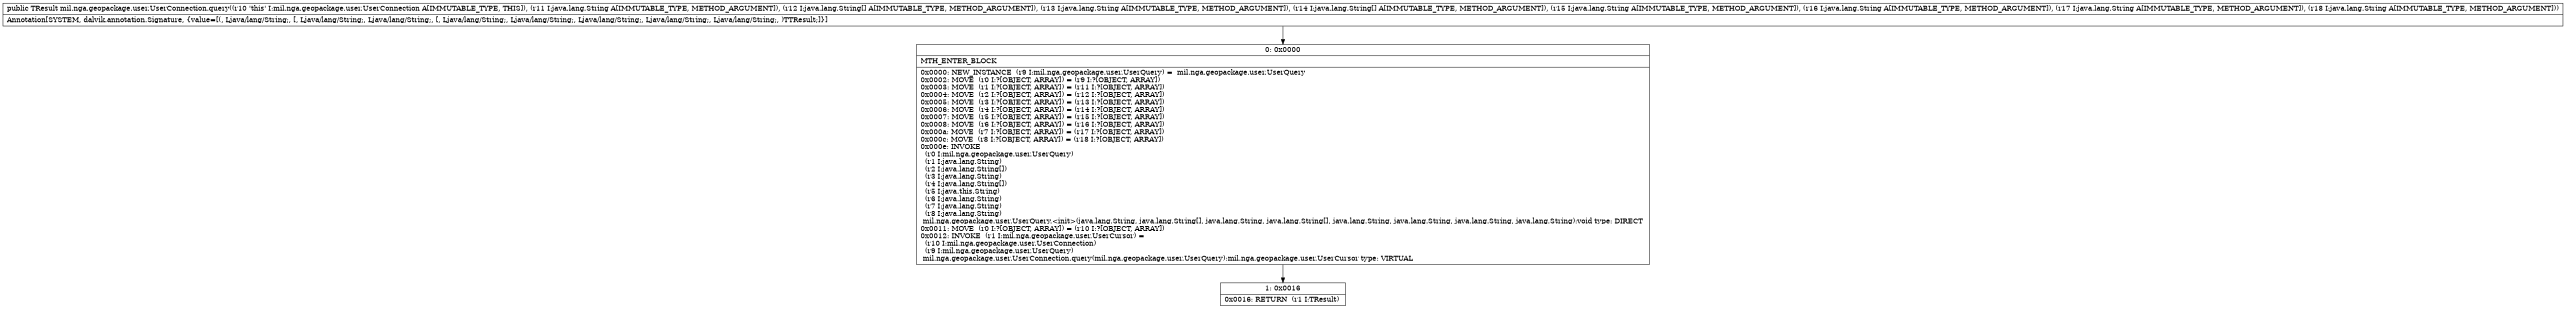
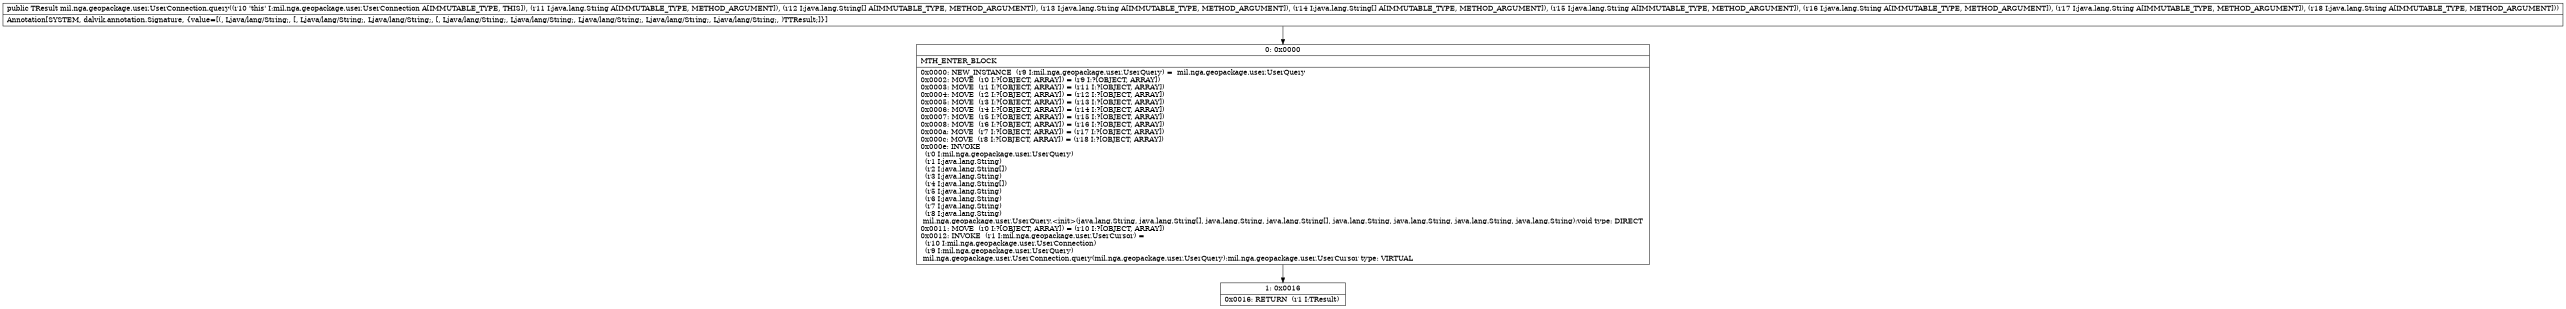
(960, 192) -> (961, 192)
